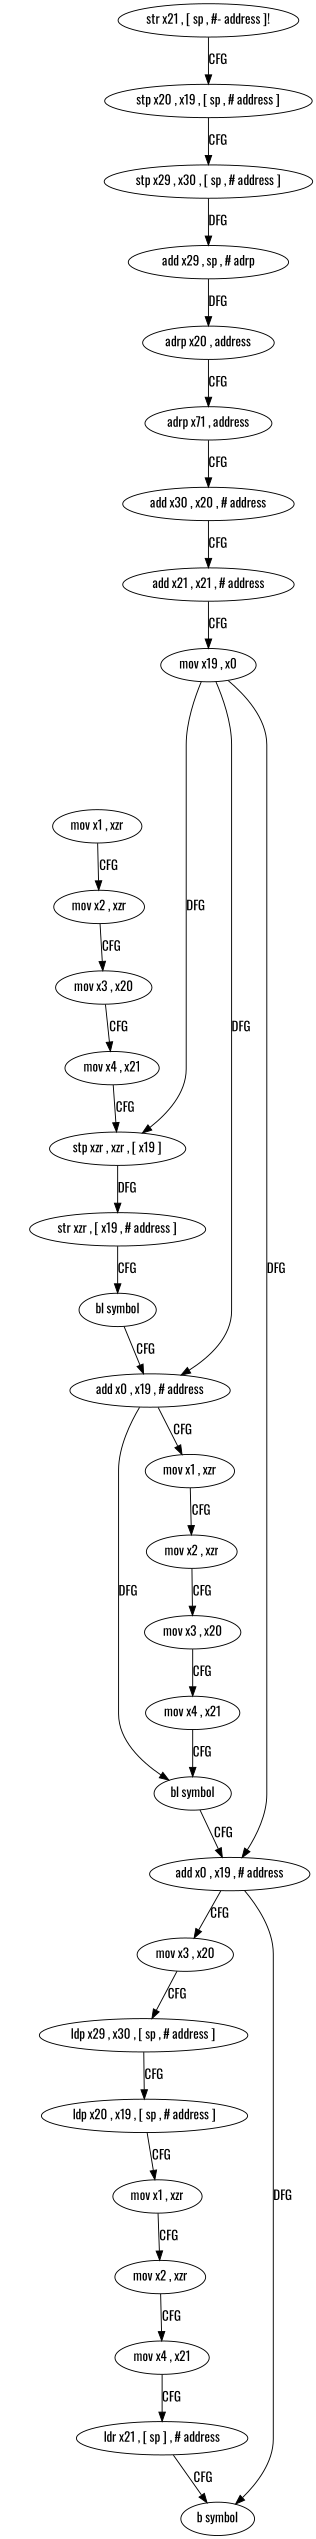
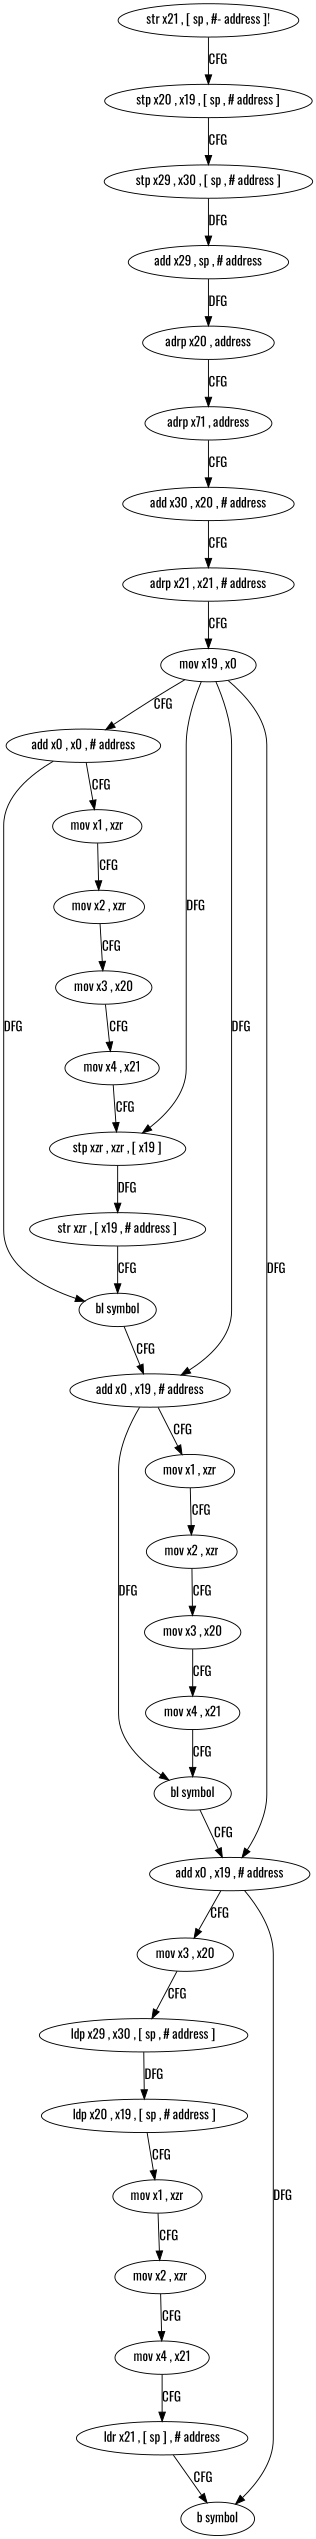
(208, 262) -> (208, 262)
(208, 585) -> (208, 585)
none -> (83, 746)
(154, 2076) -> (154, 2076)
